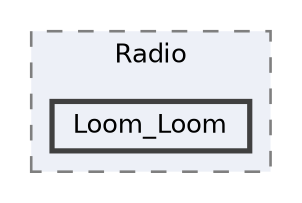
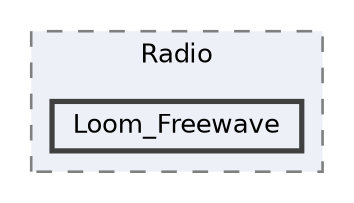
(151, 126) -> (177, 126)
